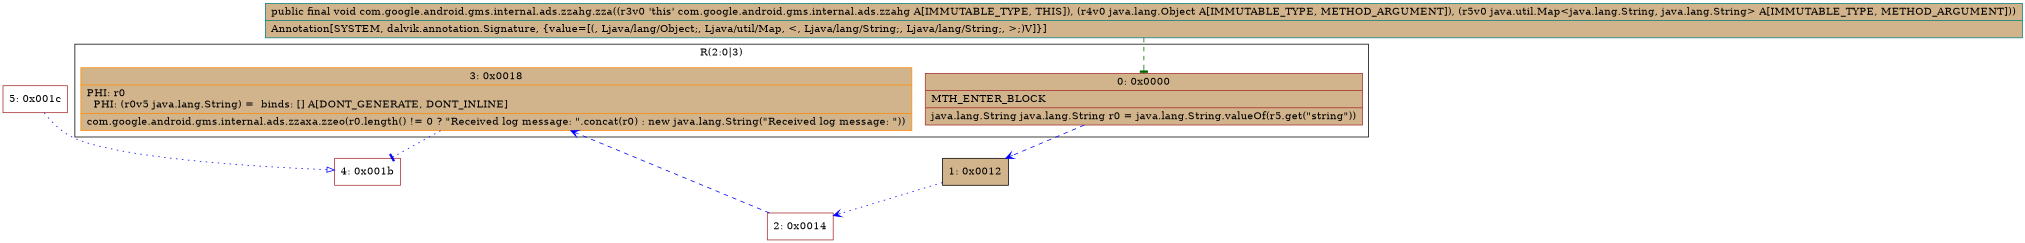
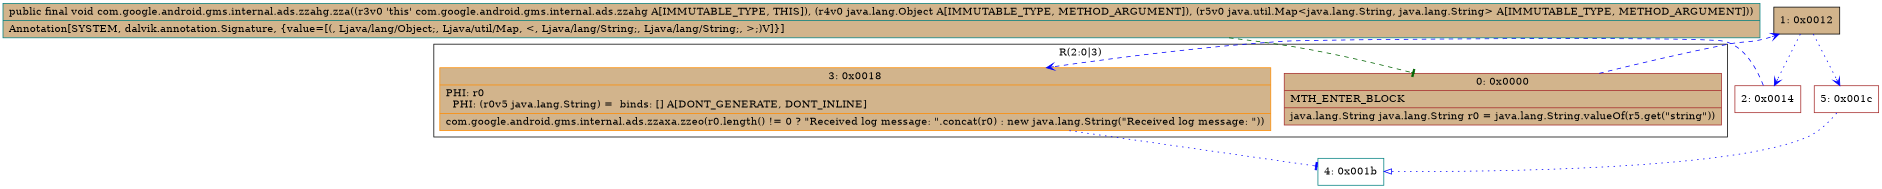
none -> (1825, 57)
(368, 172) -> (1351, 172)
